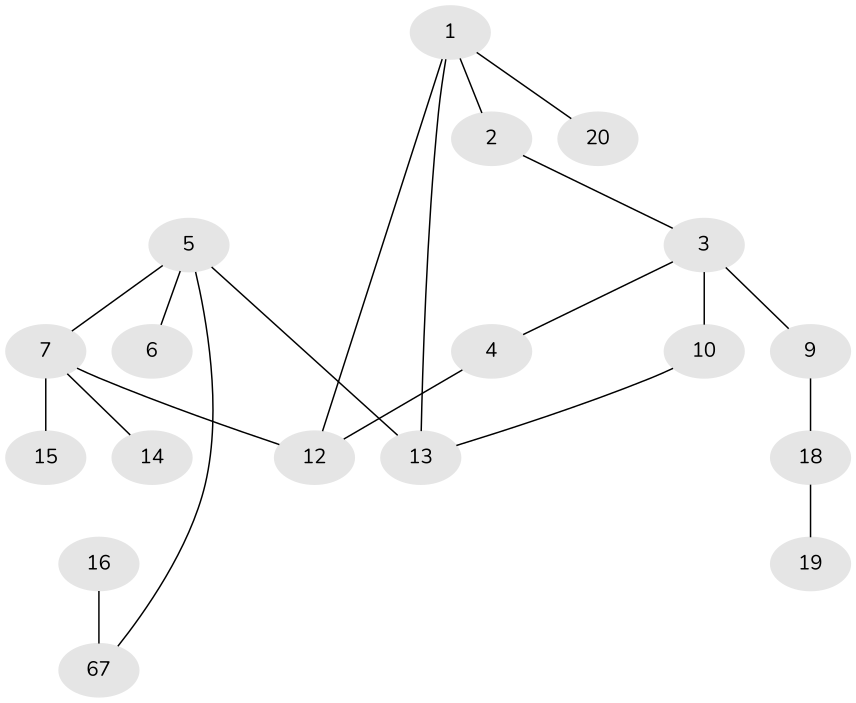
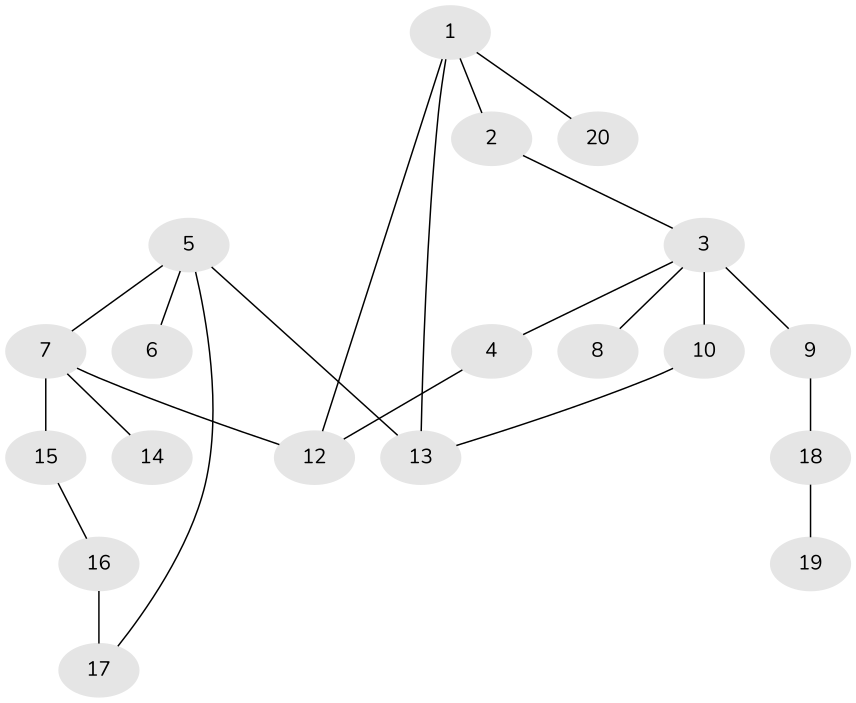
none -> (598, 351)
none -> (72, 511)
(99, 670) -> (99, 670)
